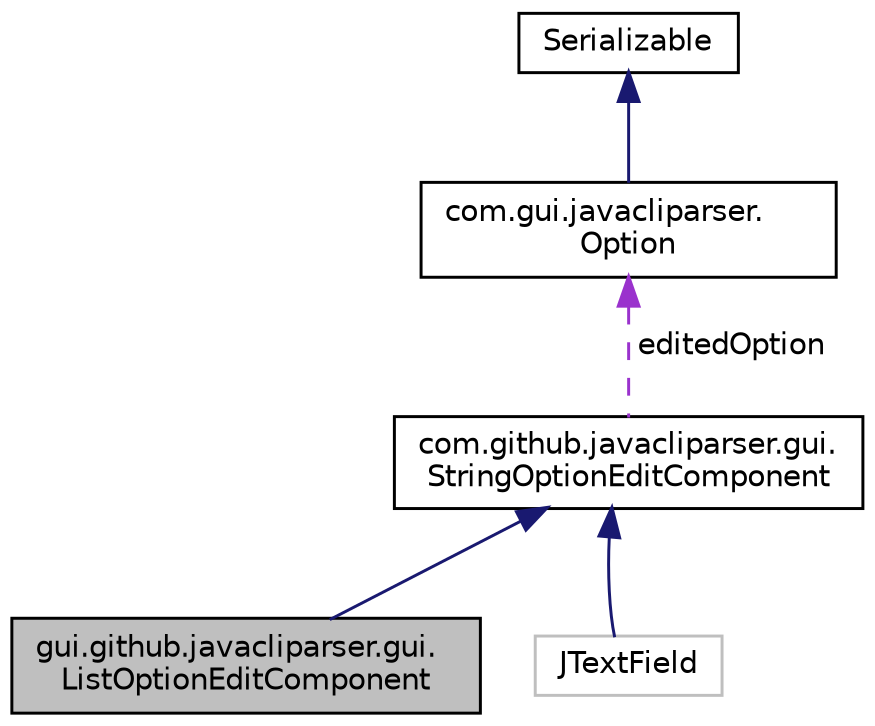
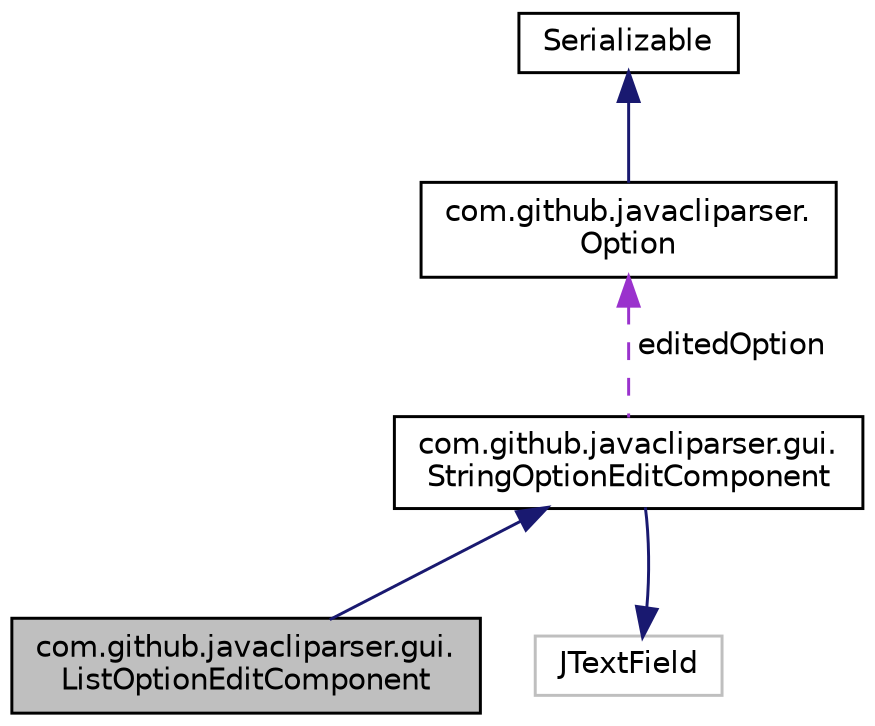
(629, 230) -> (629, 230)
(609, 588) -> (649, 557)
(246, 666) -> (246, 666)
